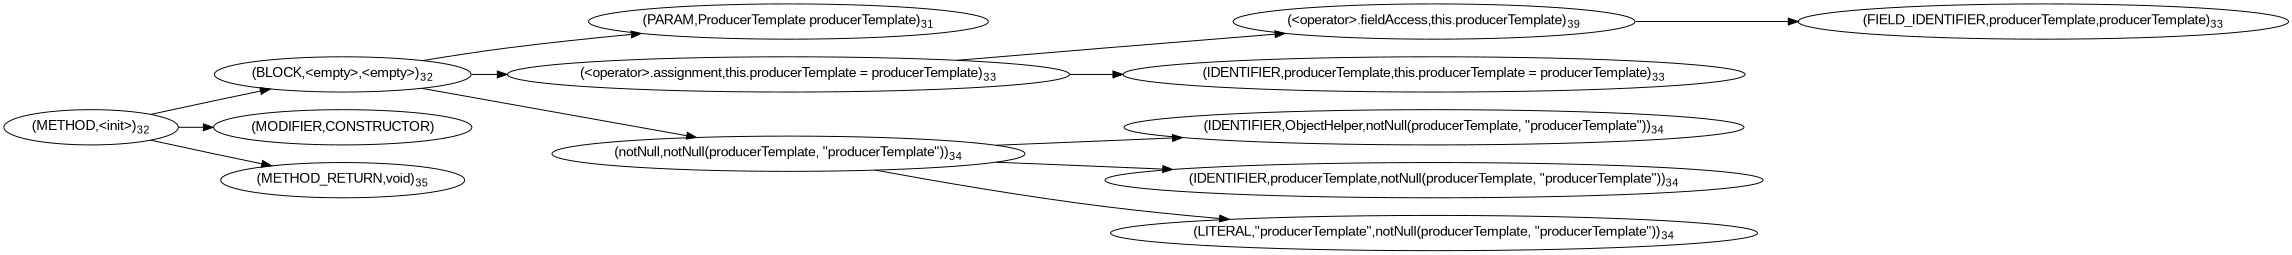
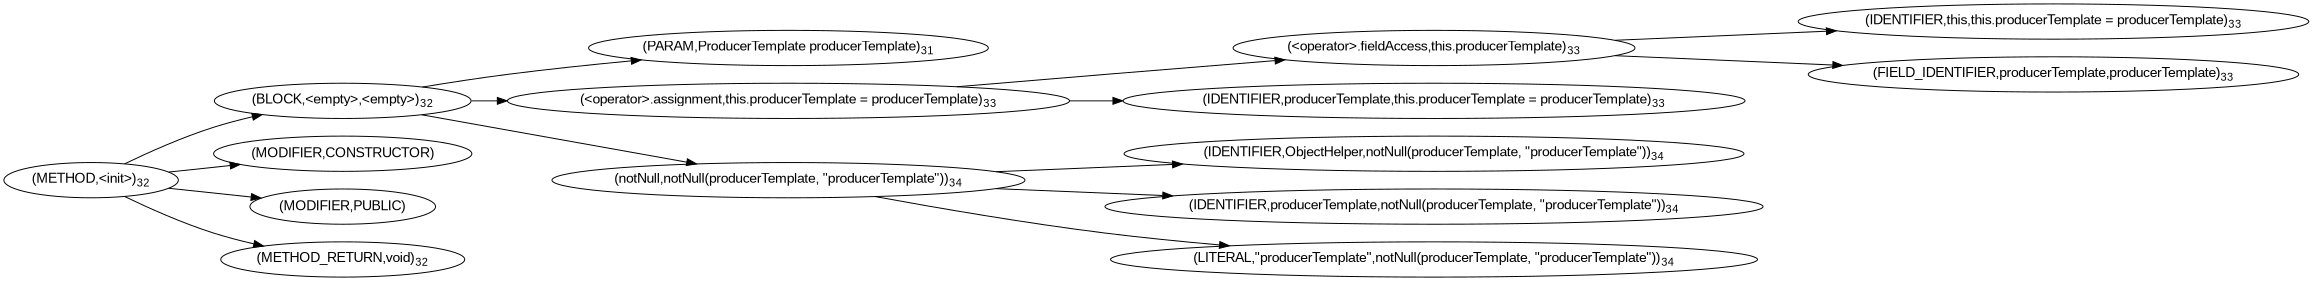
(1574, 20) -> (1574, 47)
none -> (2054, 22)
(422, 179) -> (422, 258)
none -> (343, 207)
